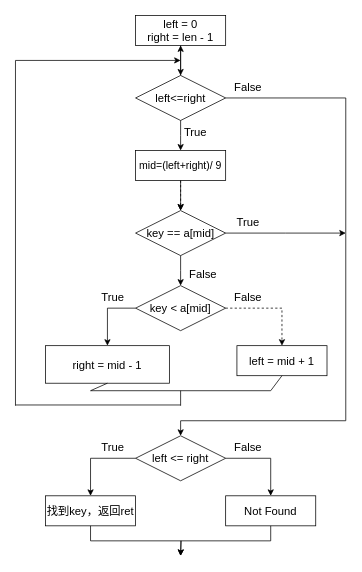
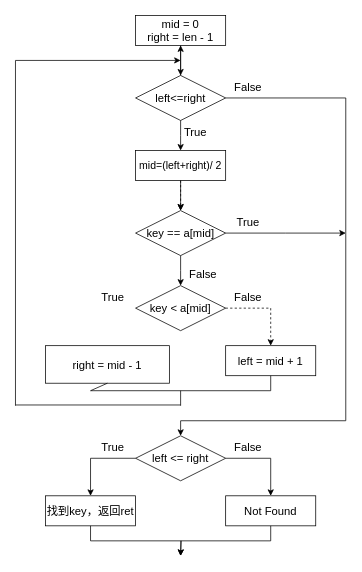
(180, 30) -> (180, 30)
(180, 165) -> (180, 165)
(107, 323) -> none
(282, 360) -> (270, 360)
